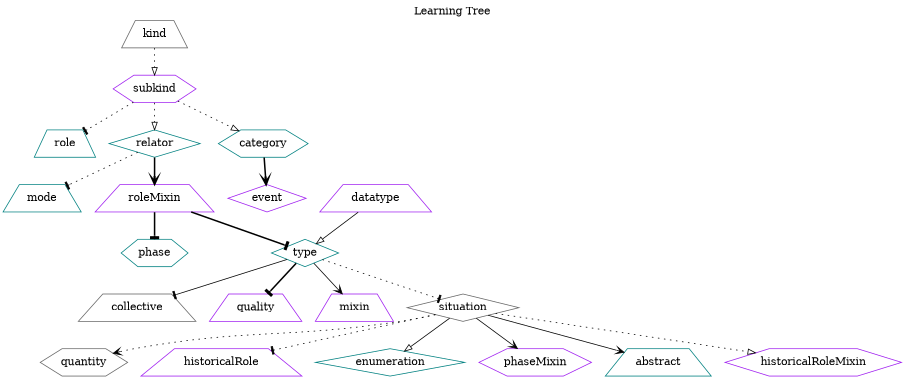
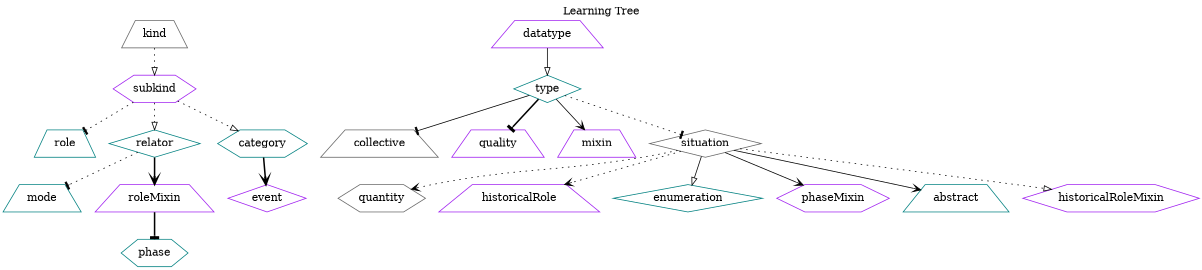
(238, 228) -> none
(355, 332) -> (626, 167)
